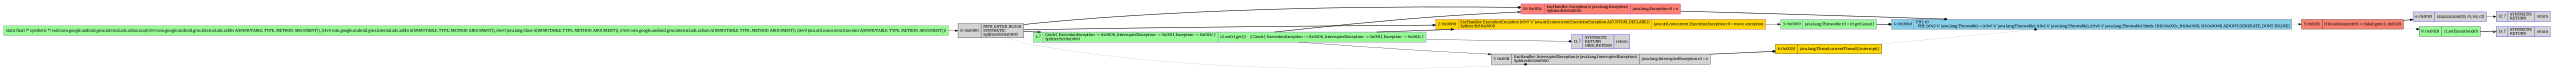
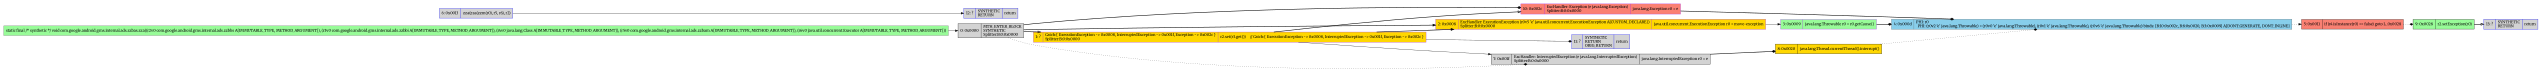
(2407, 20) -> none
(1230, 37) -> (1230, 37)
